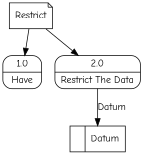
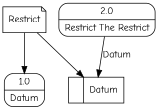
(59, 40) -> (58, 52)
(22, 80) -> (24, 98)
(98, 80) -> (107, 28)
